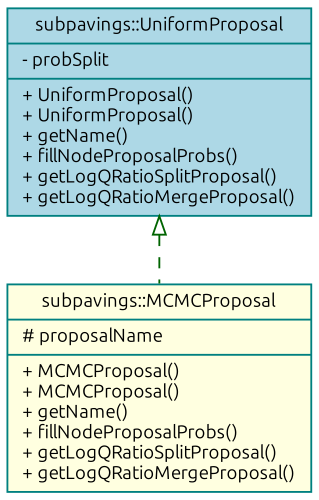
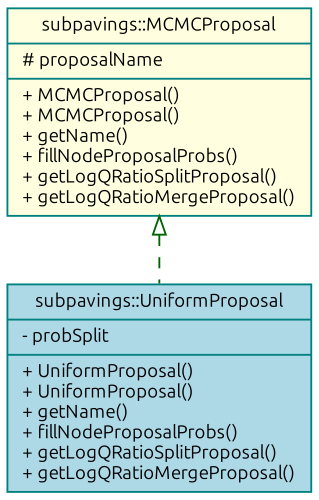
(159, 259) -> (159, 259)
